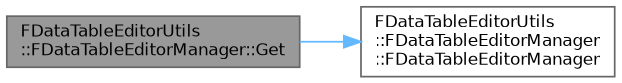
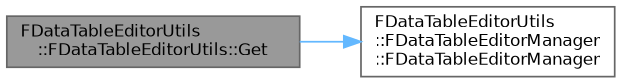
(153, 42) -> (153, 42)
